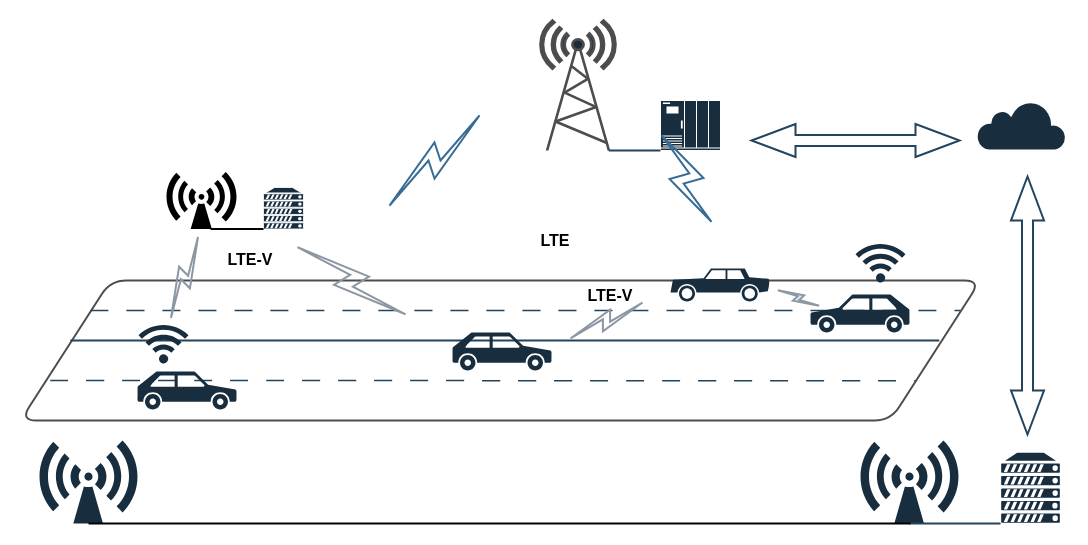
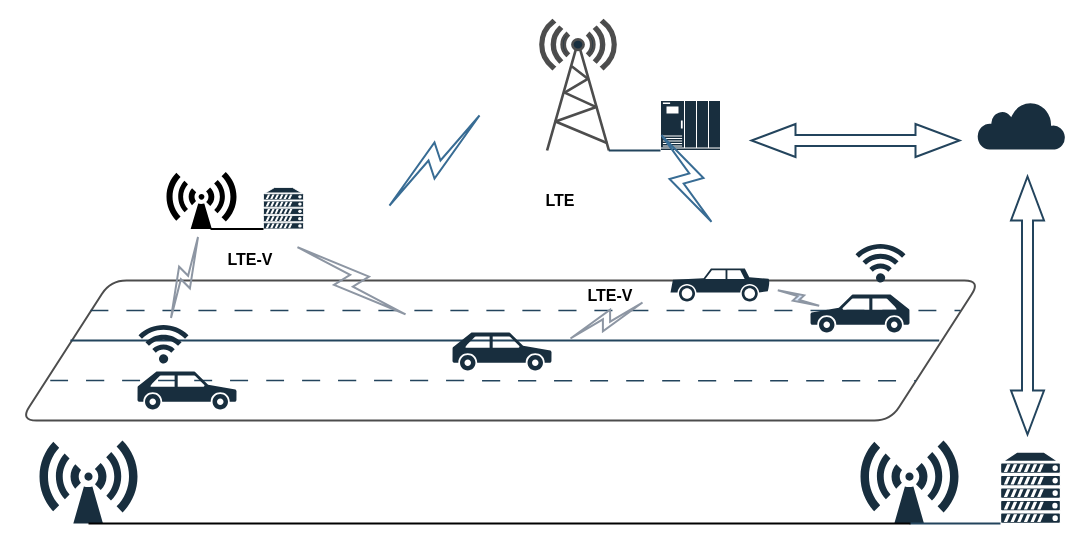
(556, 241) -> (561, 201)
